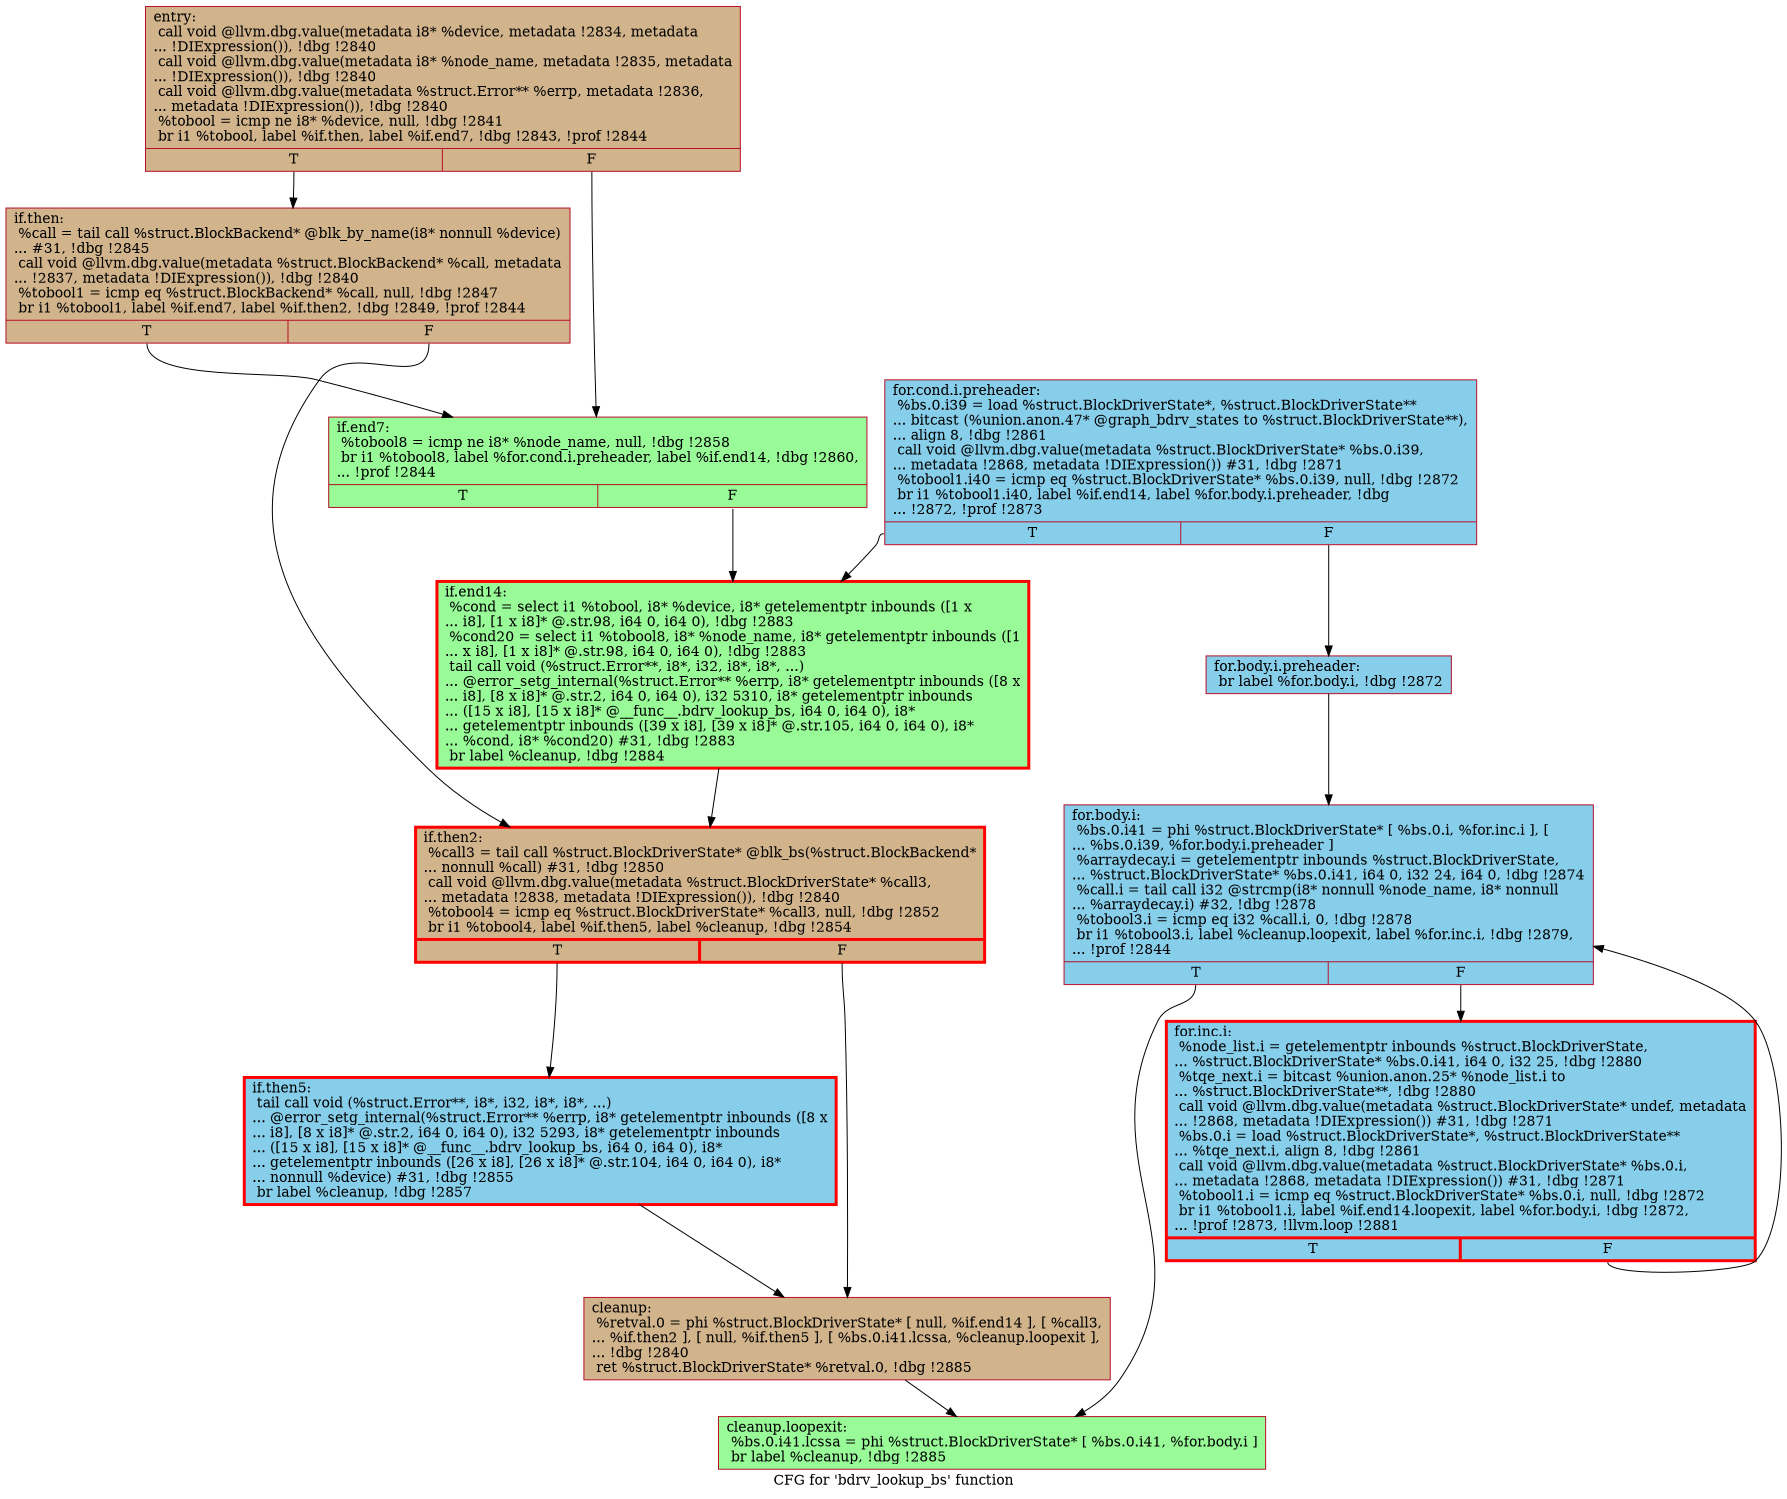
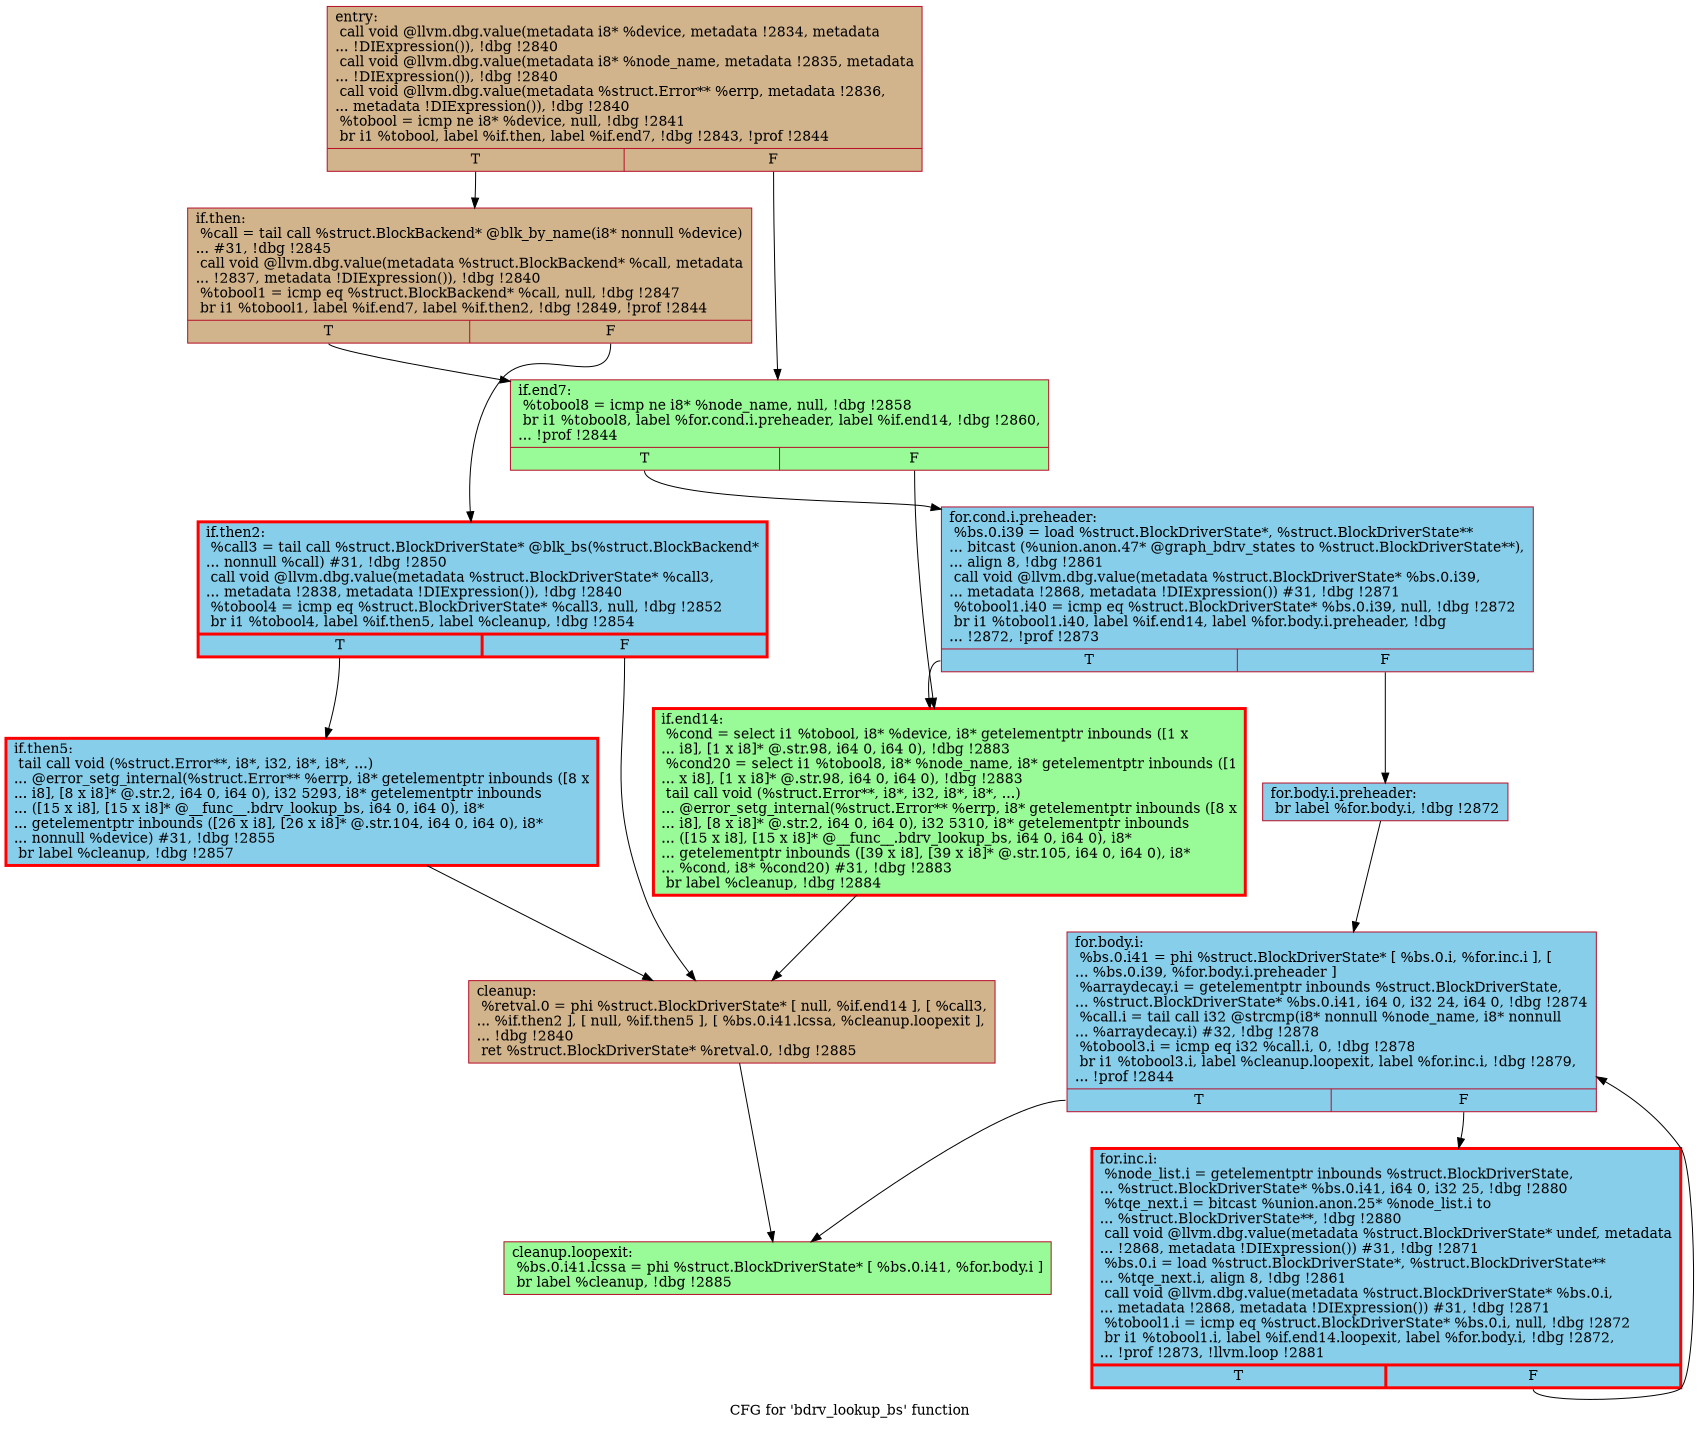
none -> (785, 499)
(715, 793) -> (818, 934)
(700, 895) -> (483, 589)
